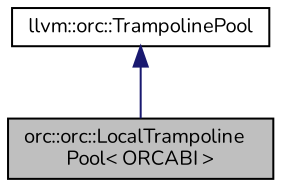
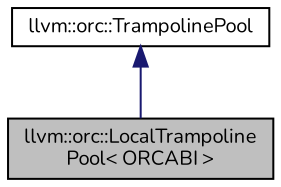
(141, 149) -> (141, 149)
